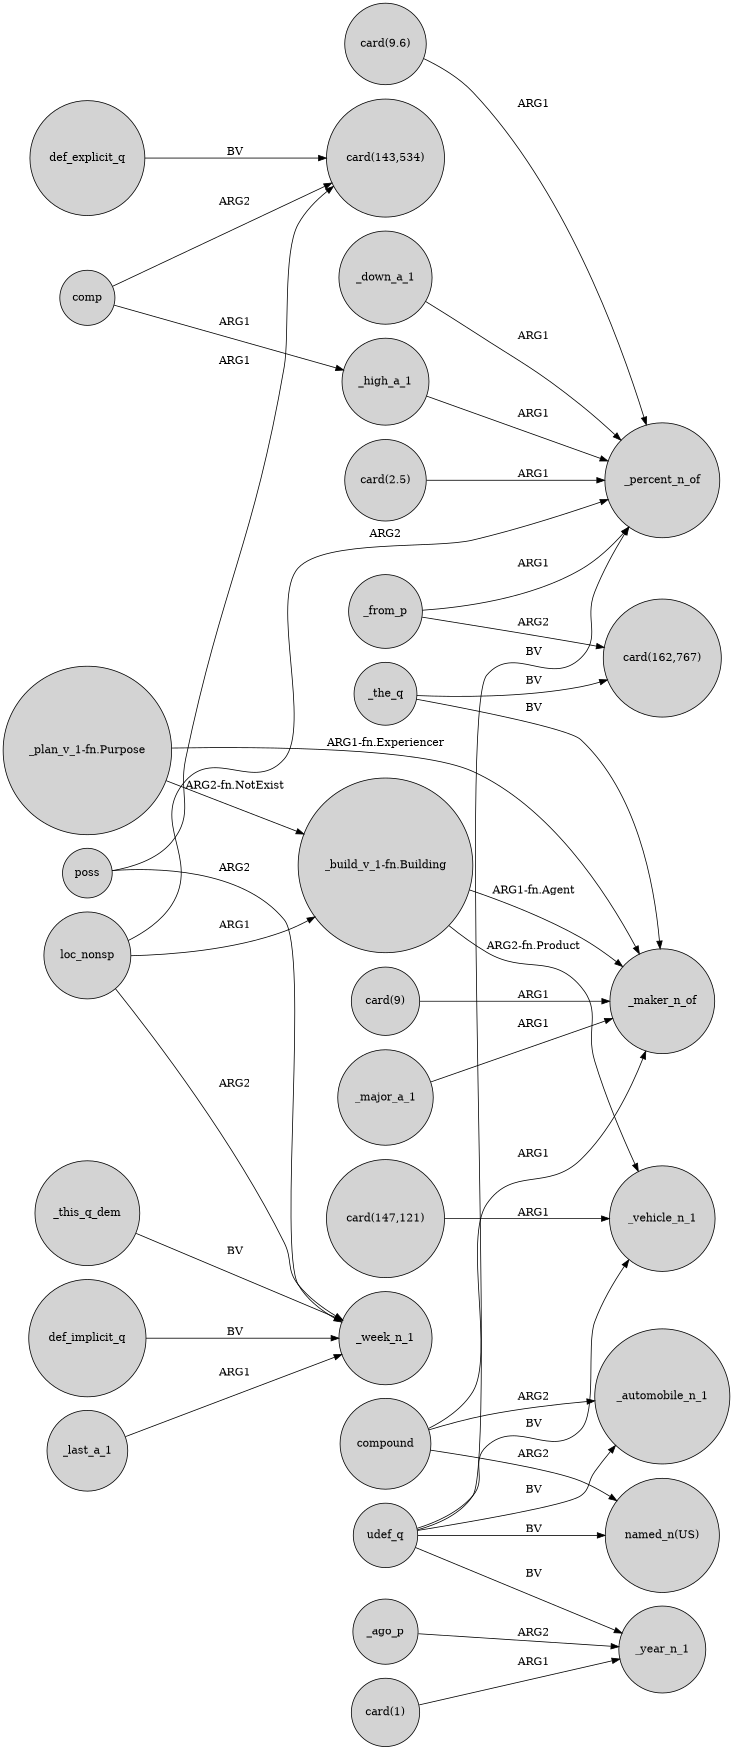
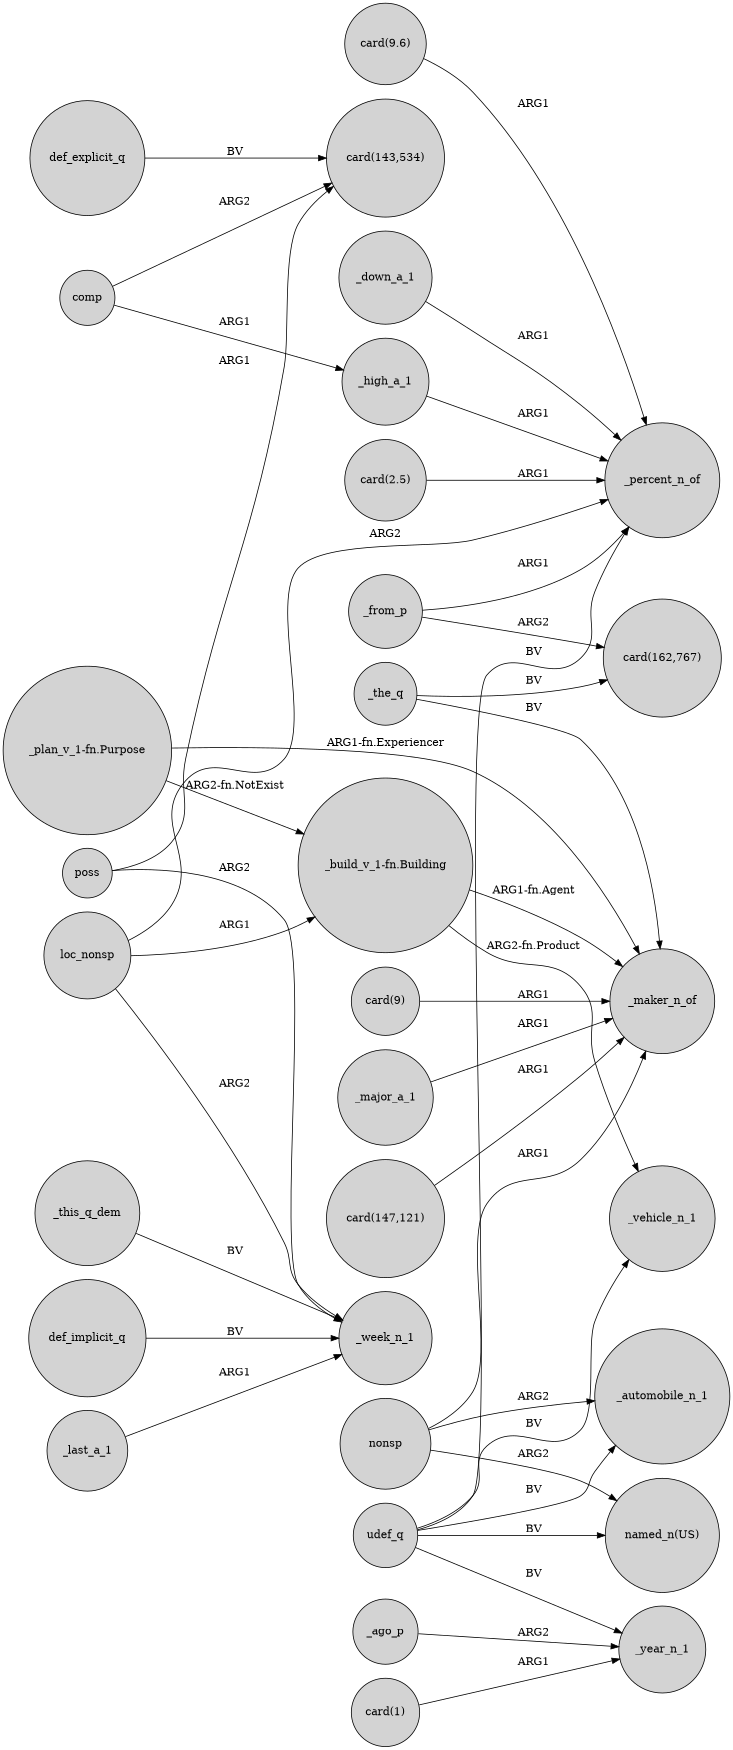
(523, 1219) -> (529, 1117)
(385, 1444) -> (385, 1444)
